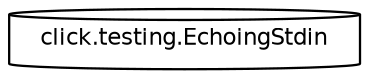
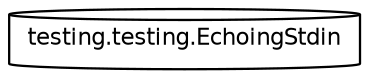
(185, 39) -> (185, 39)
